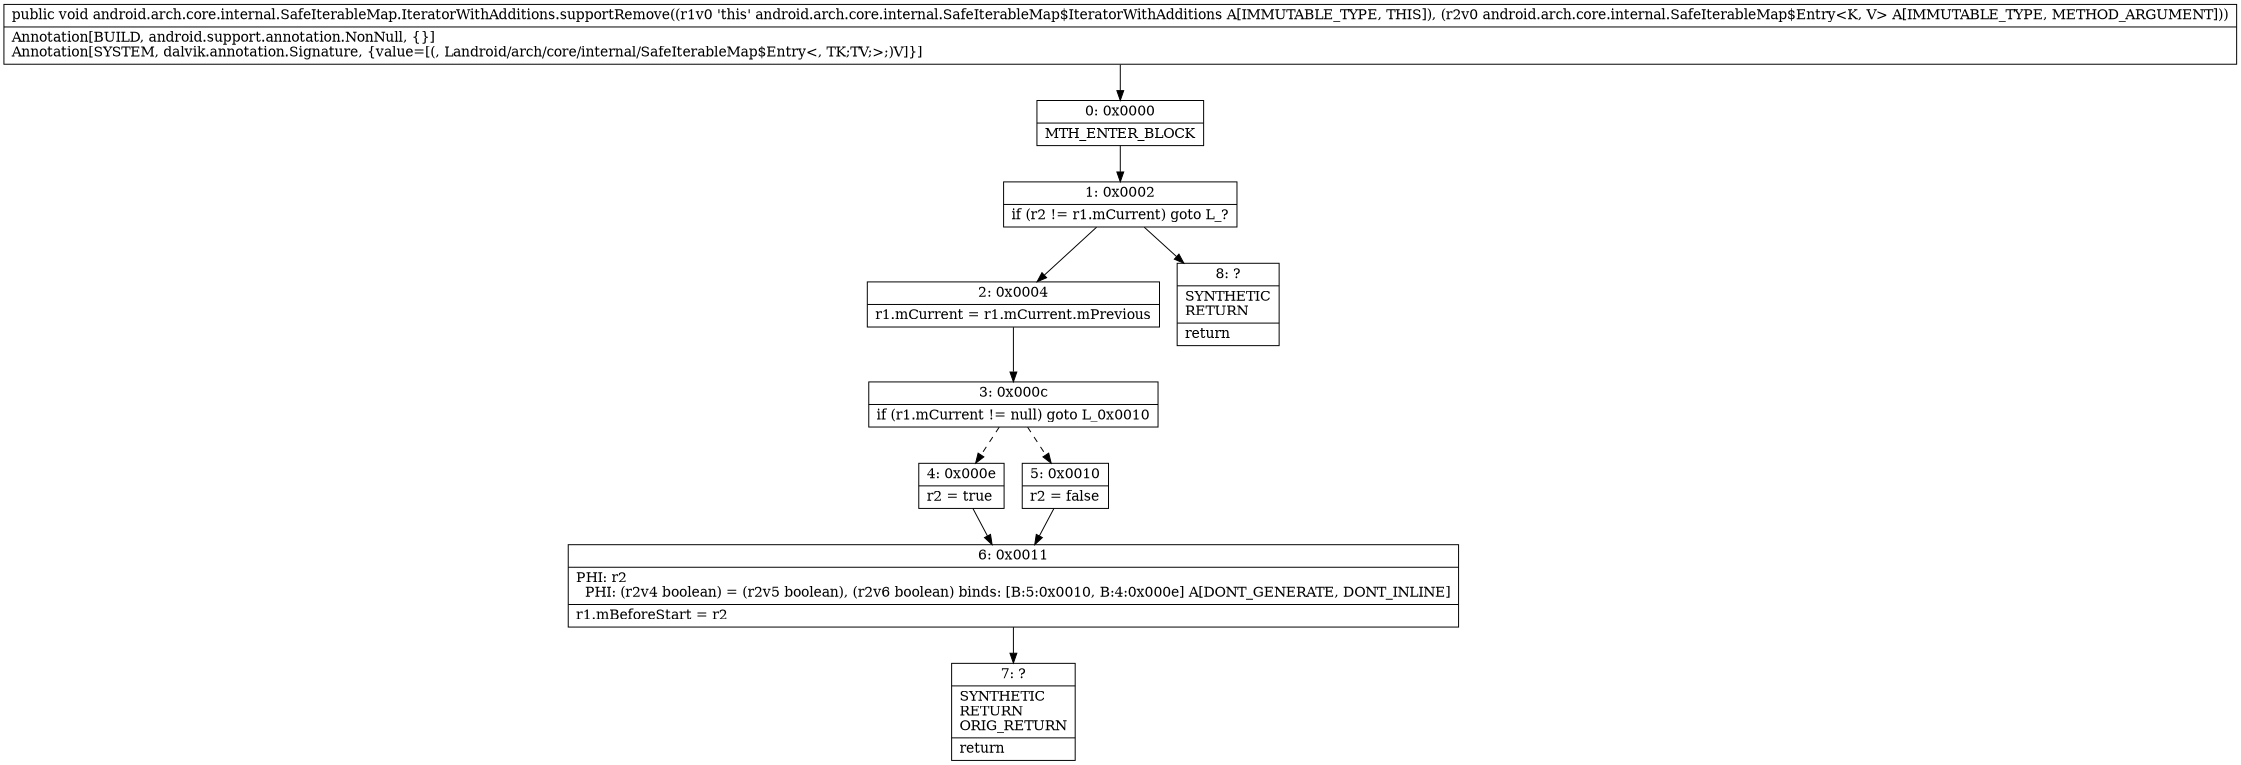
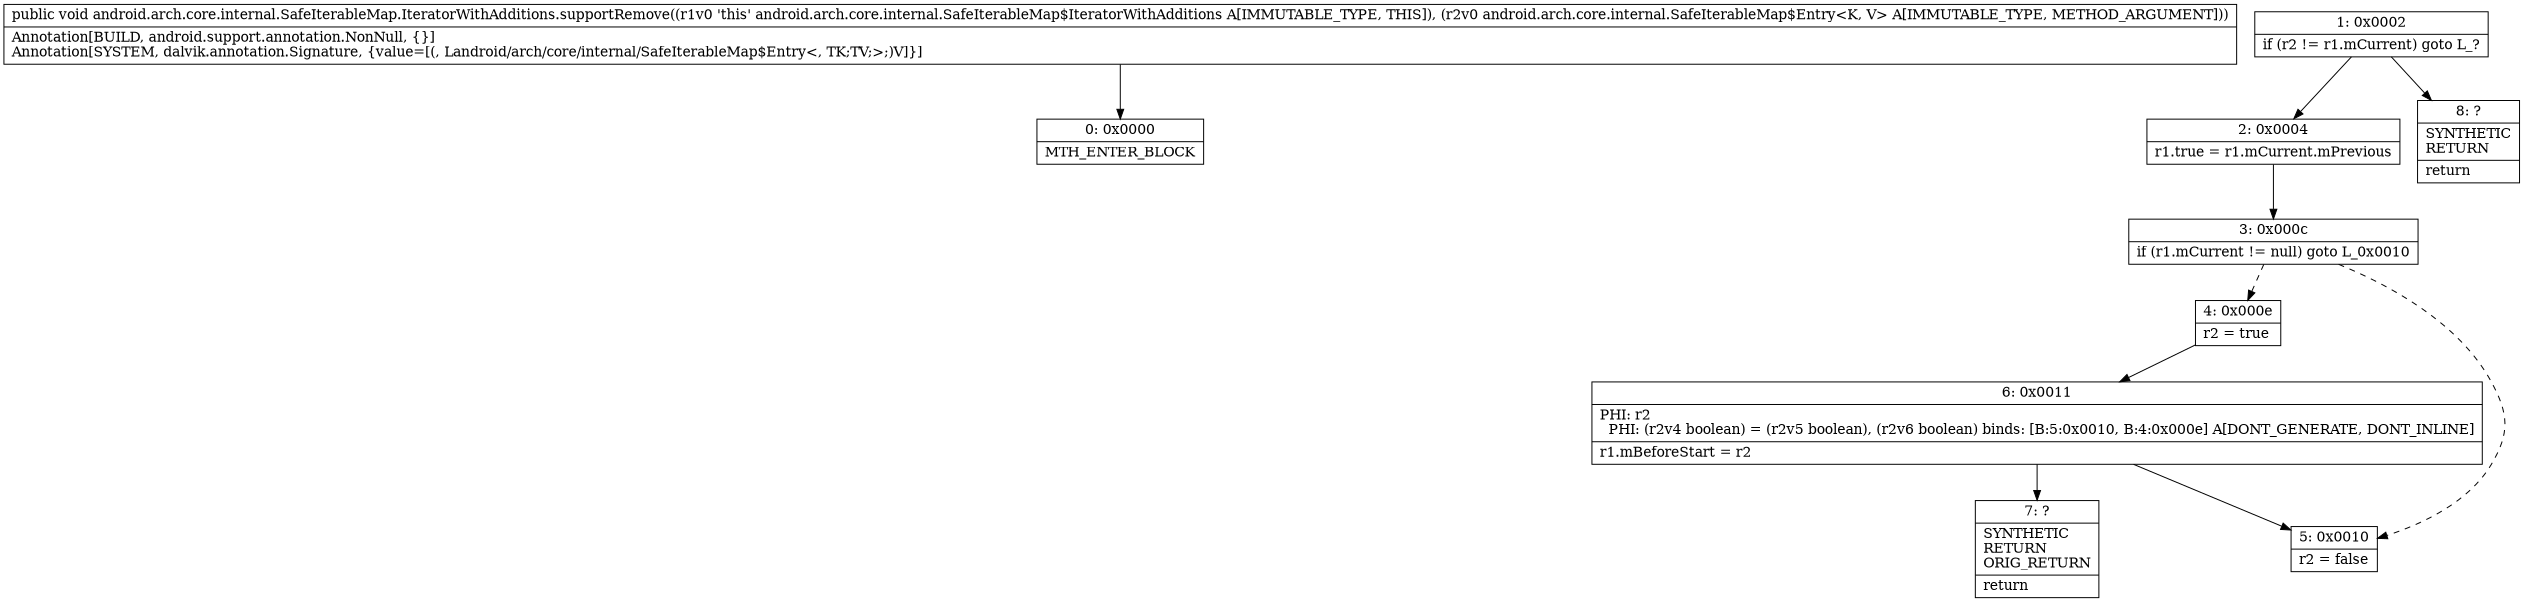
(1120, 159) -> none
(1013, 315) -> (2273, 152)
(1047, 522) -> (2208, 495)
